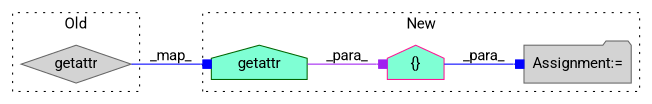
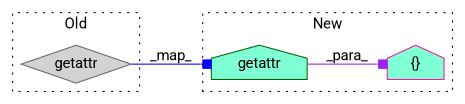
(578, 64) -> none
